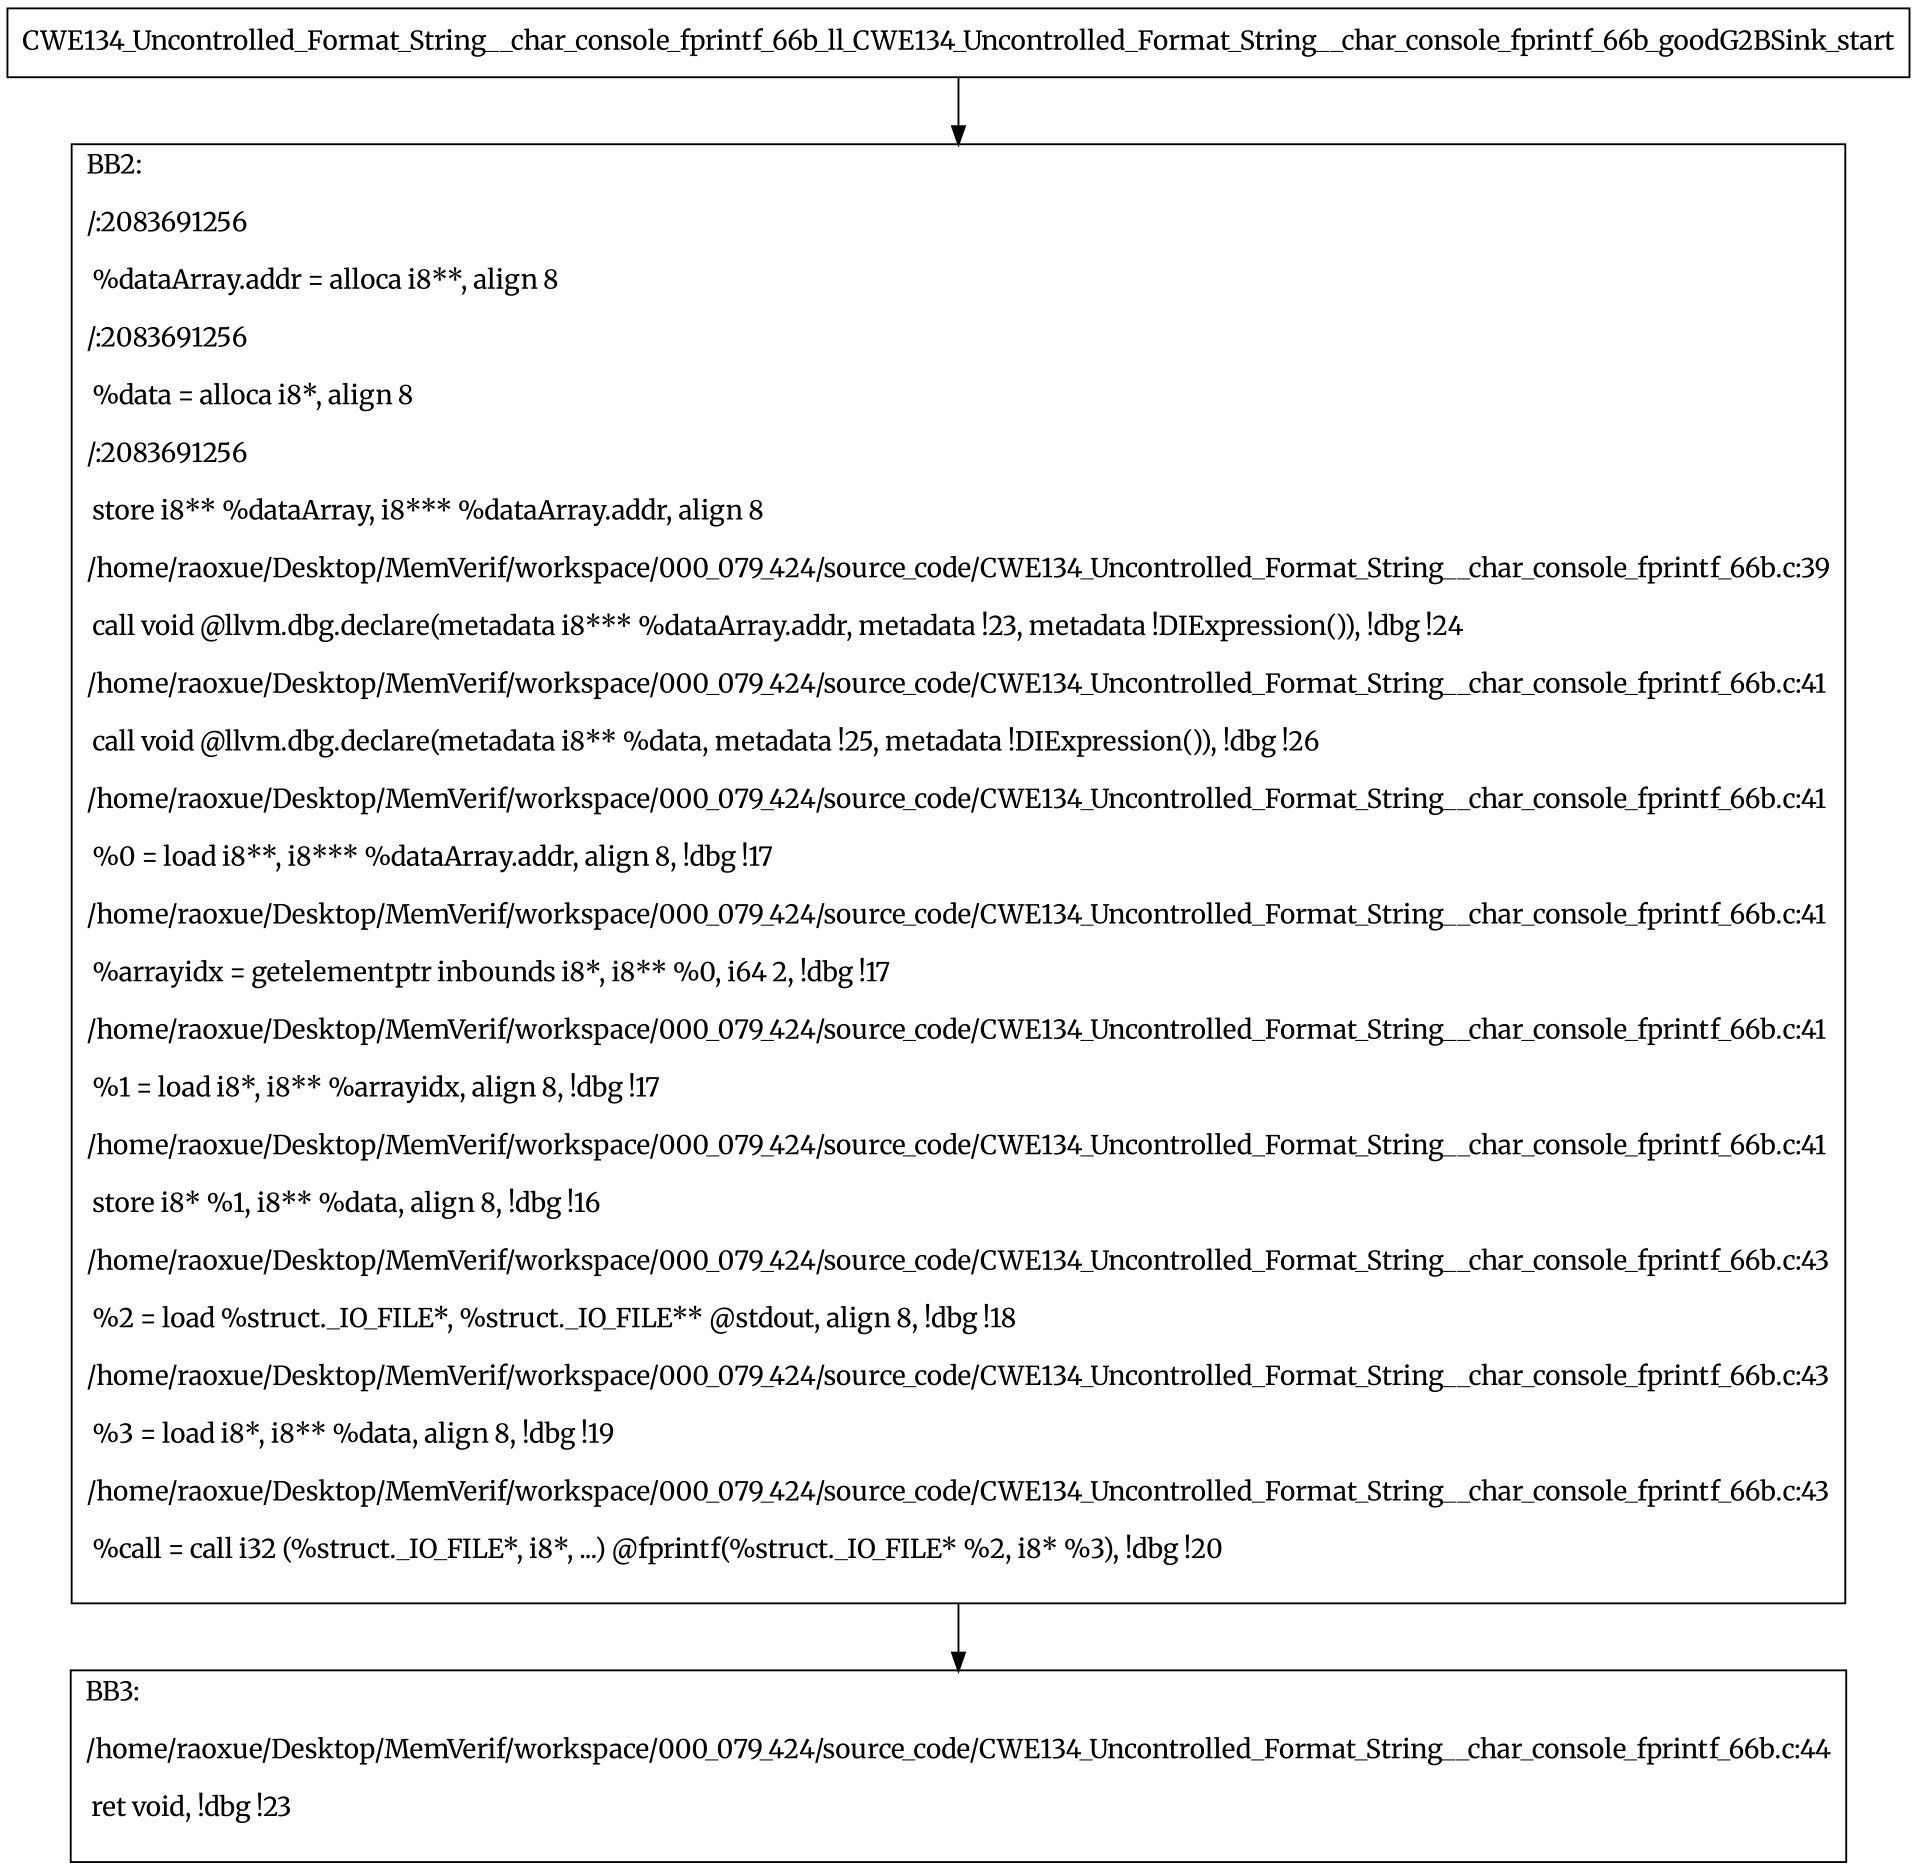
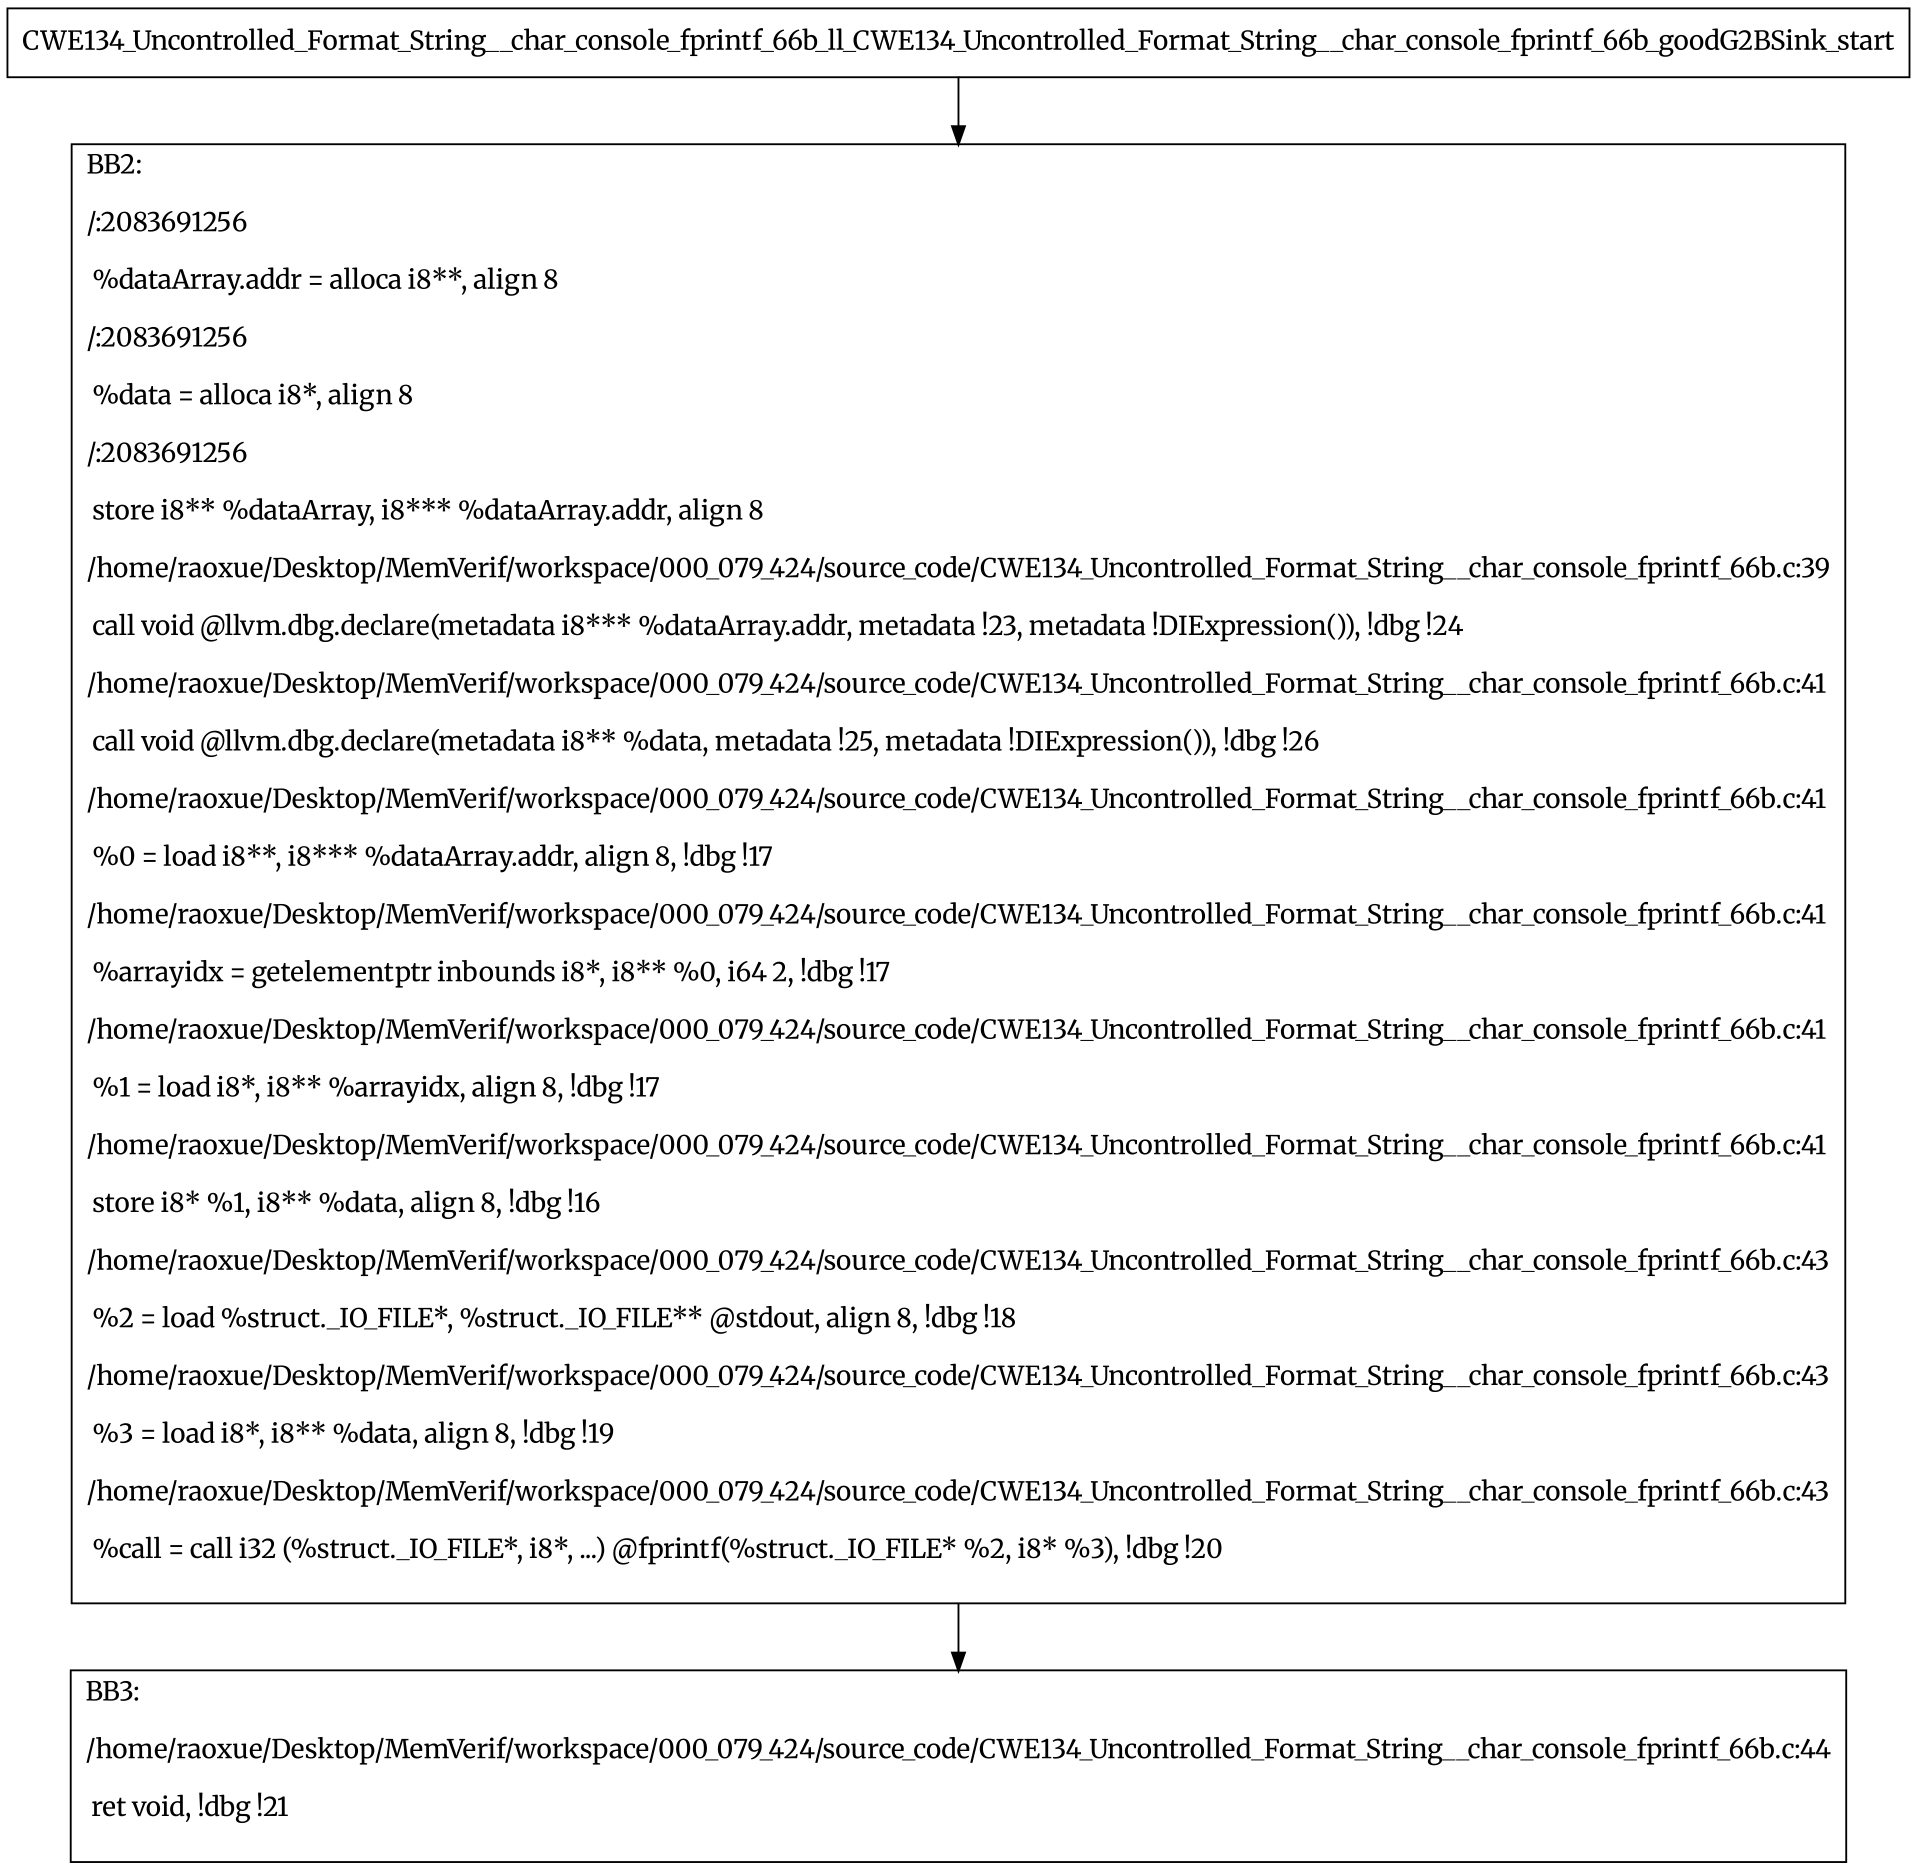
(190, 1808) -> (187, 1808)
